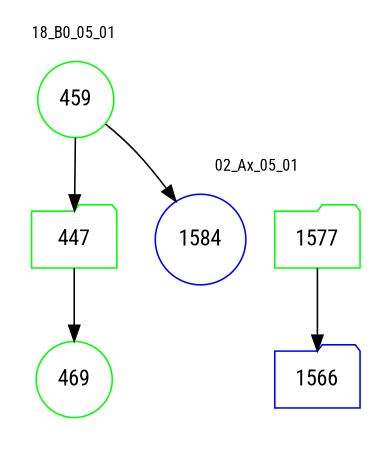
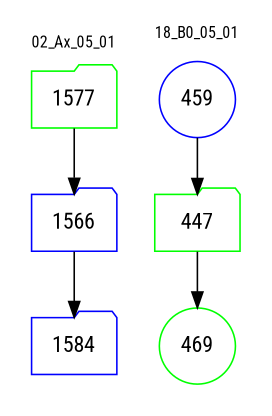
(76, 100) -> (197, 100)
(153, 171) -> (74, 276)
(201, 240) -> (74, 346)
